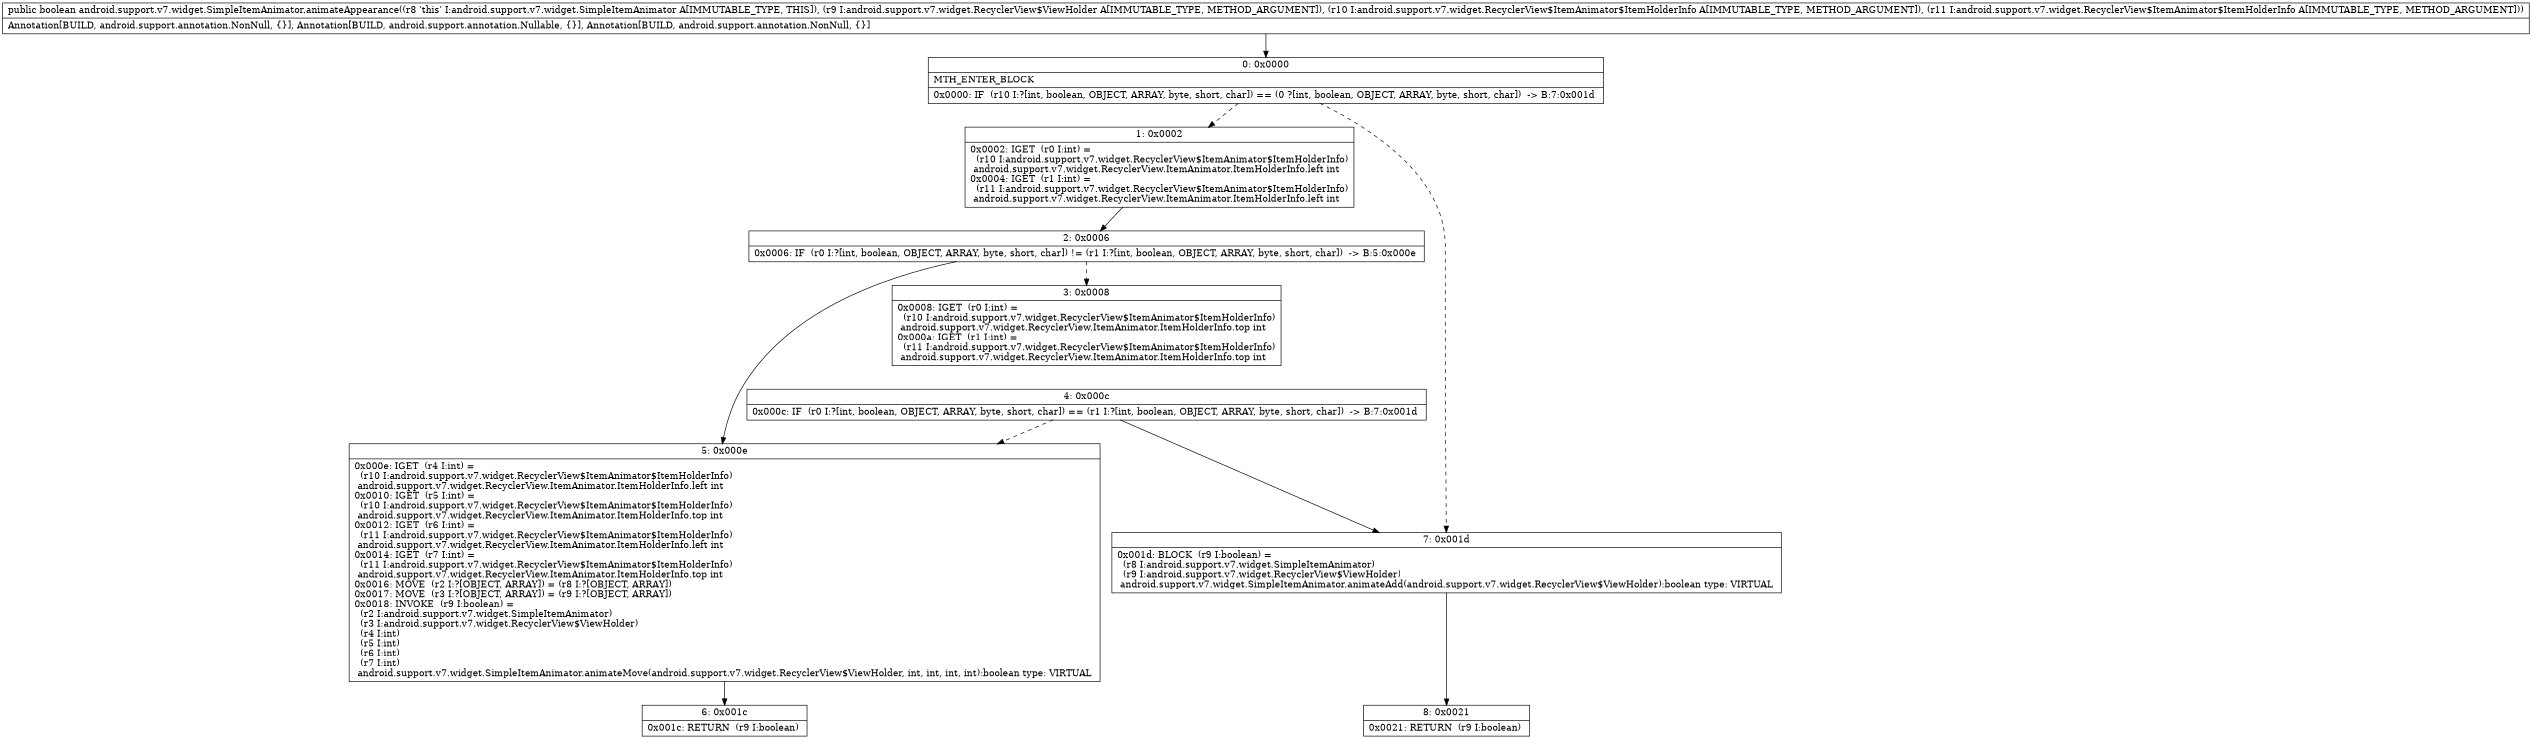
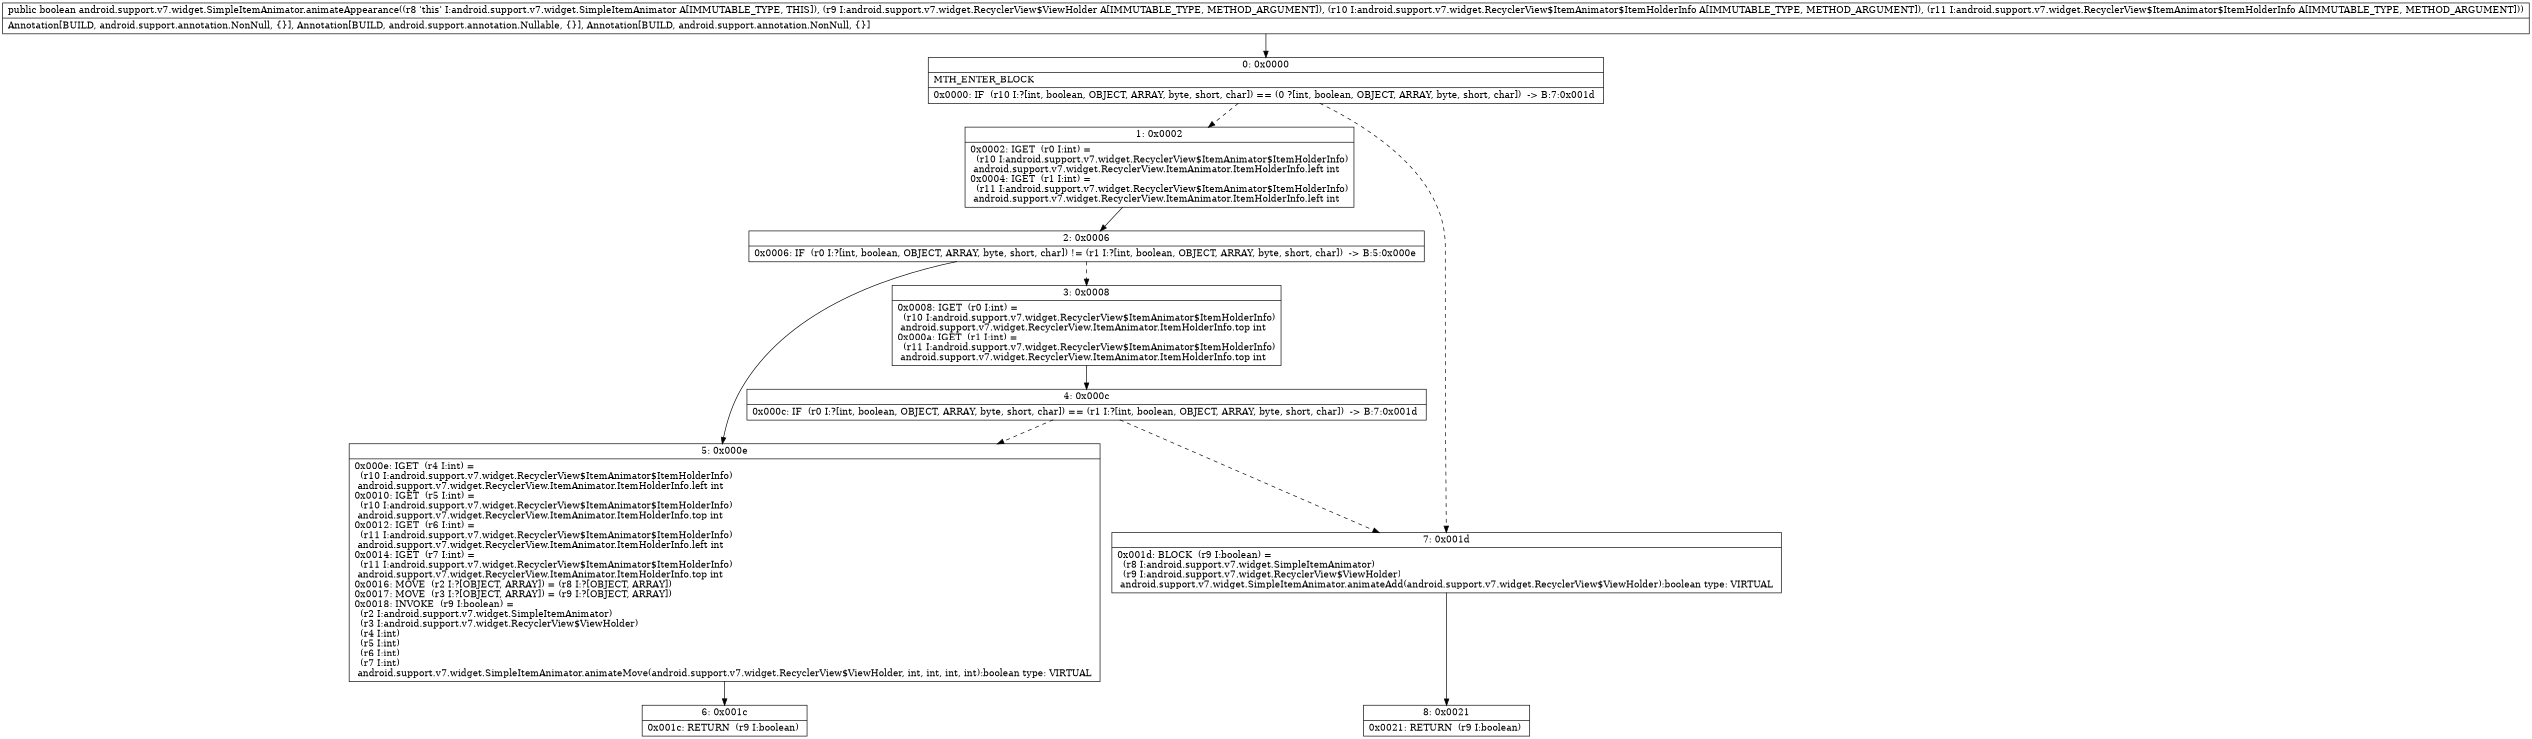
none -> (1087, 374)
(1247, 475) -> (1247, 475)
